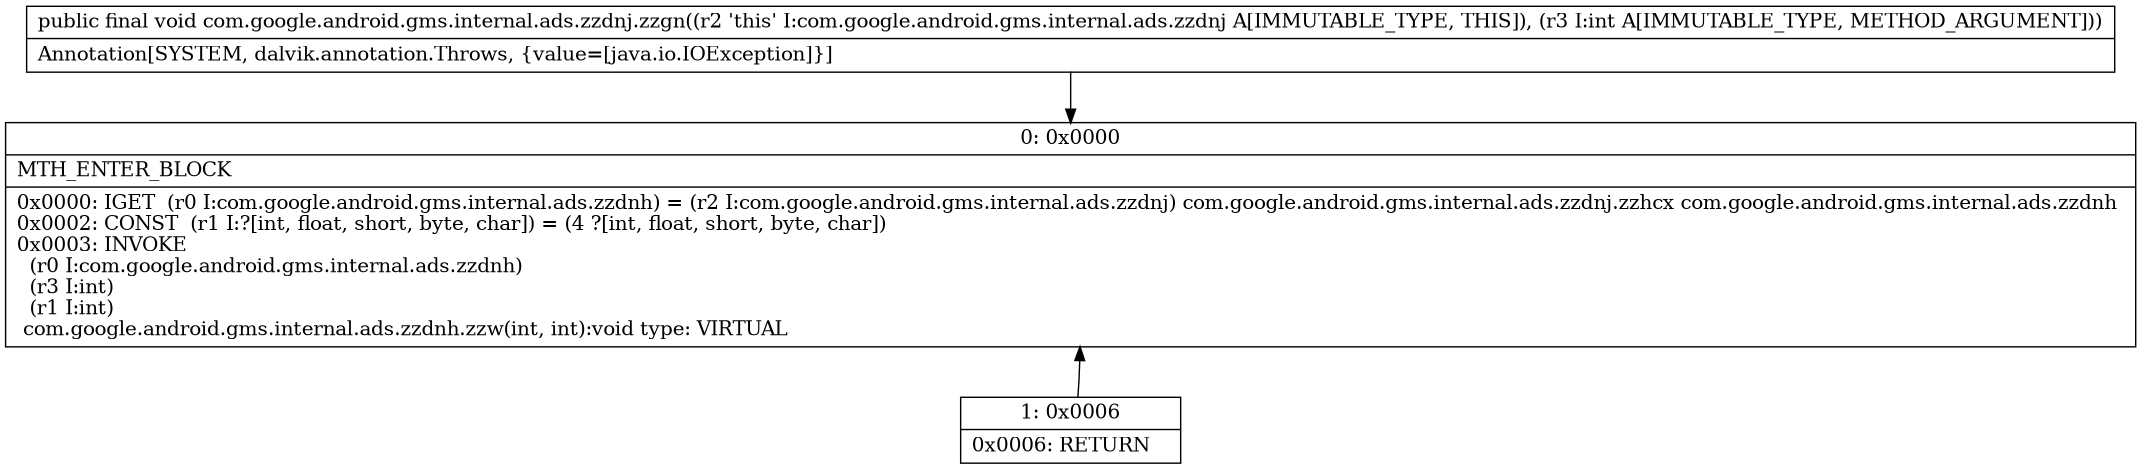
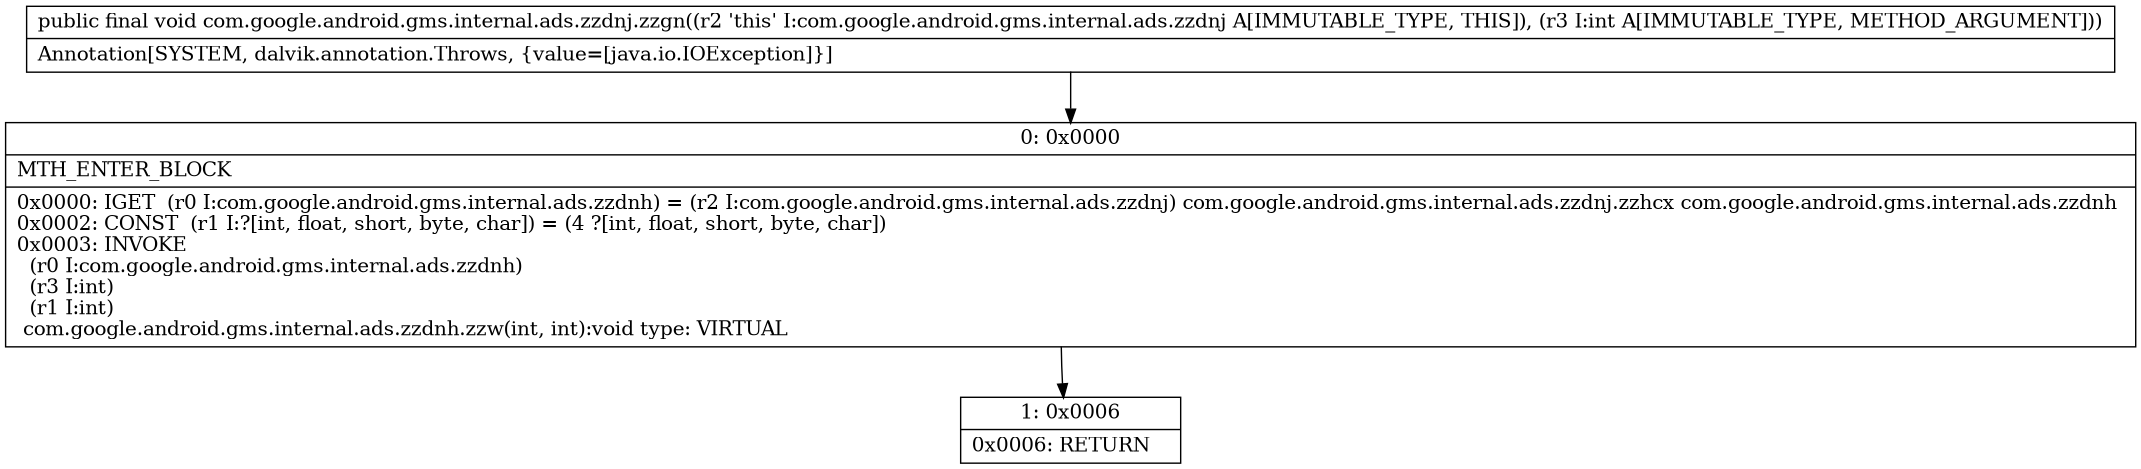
(1079, 379) -> (1062, 365)
